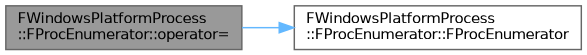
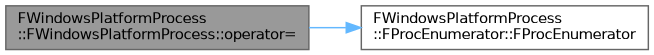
(124, 28) -> (157, 28)
